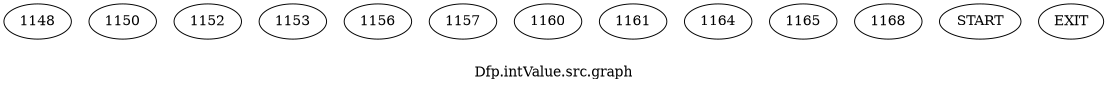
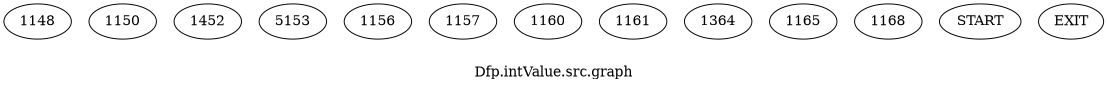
(208, 22) -> (208, 22)
(293, 22) -> (293, 22)
(718, 22) -> (718, 22)
